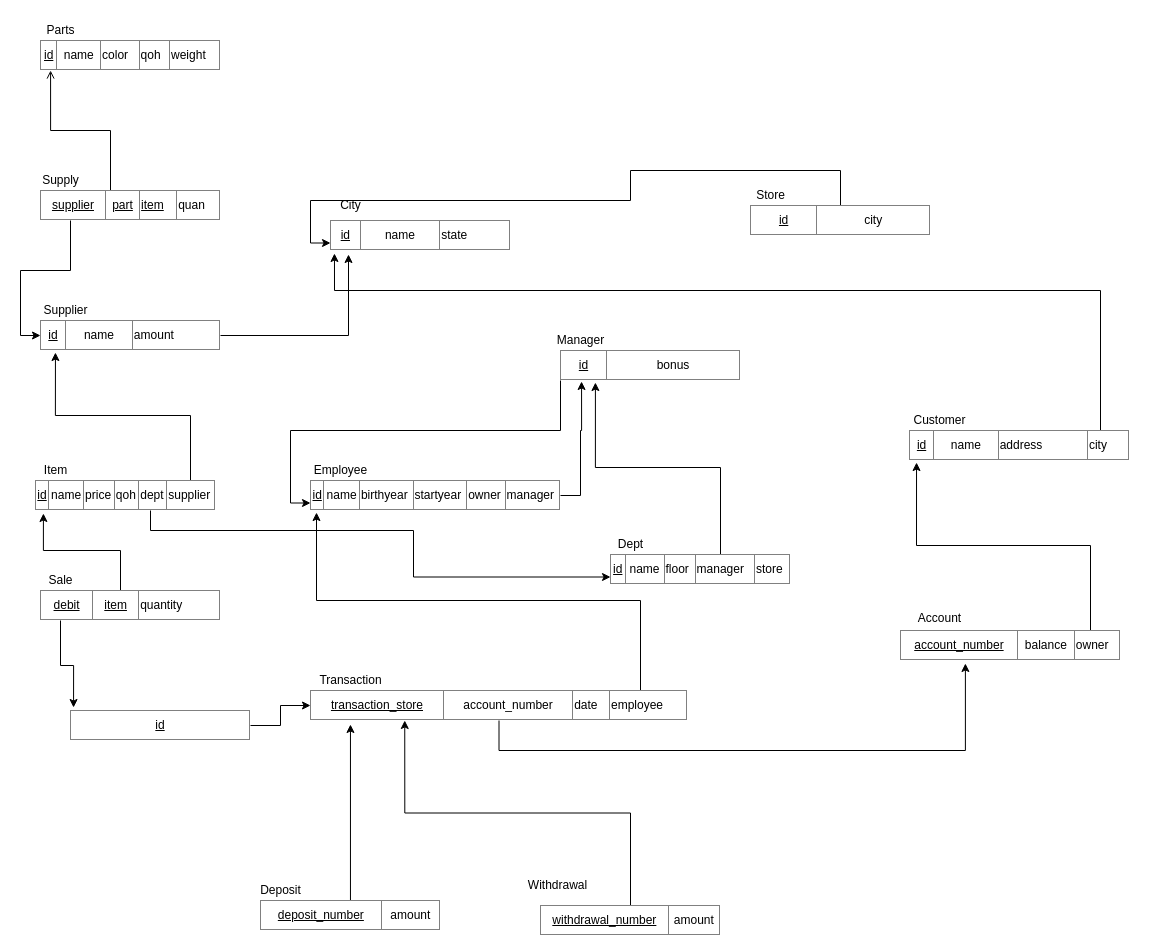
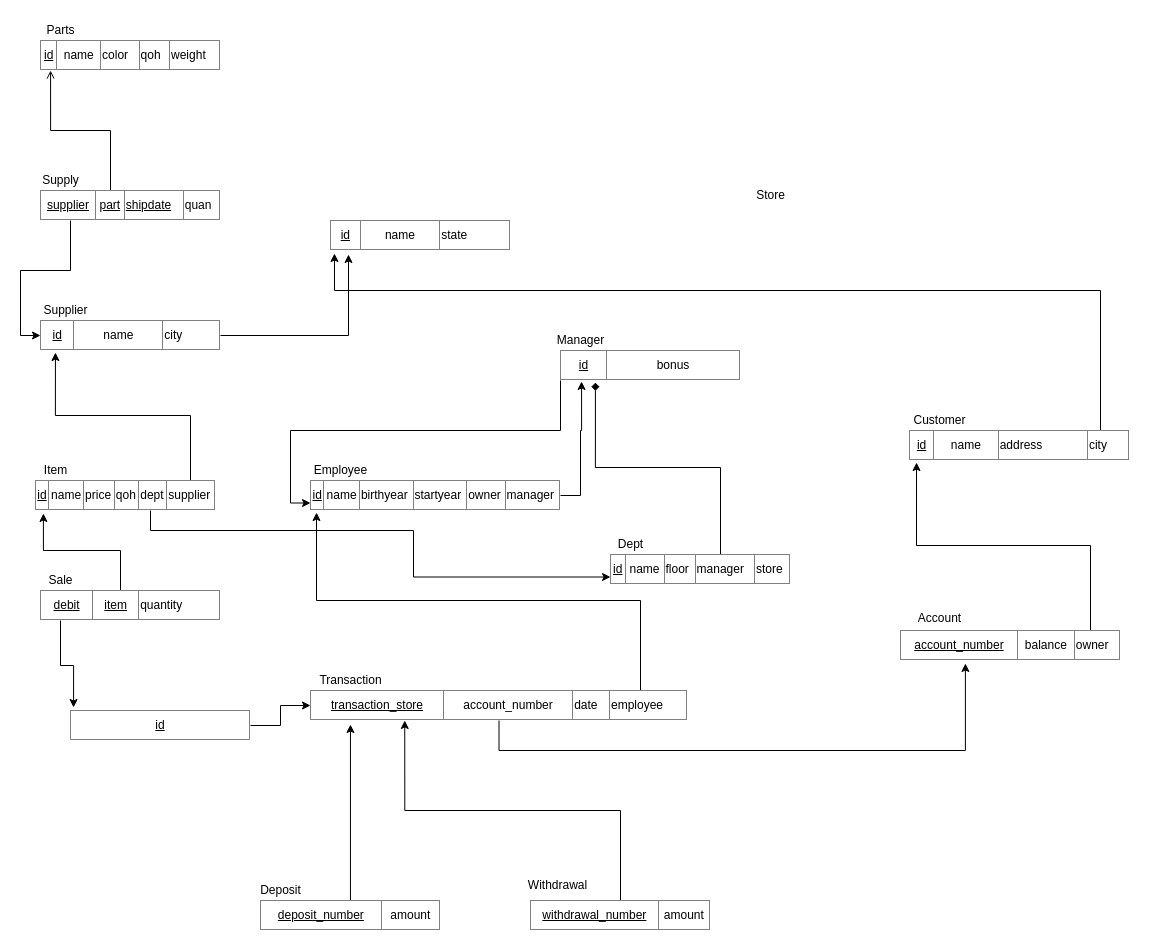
(581, 201) -> none
(351, 206) -> none
(64, 219) -> (66, 219)
(841, 221) -> none
(61, 342) -> (54, 342)
(595, 390) -> (595, 391)
(631, 921) -> (621, 916)
